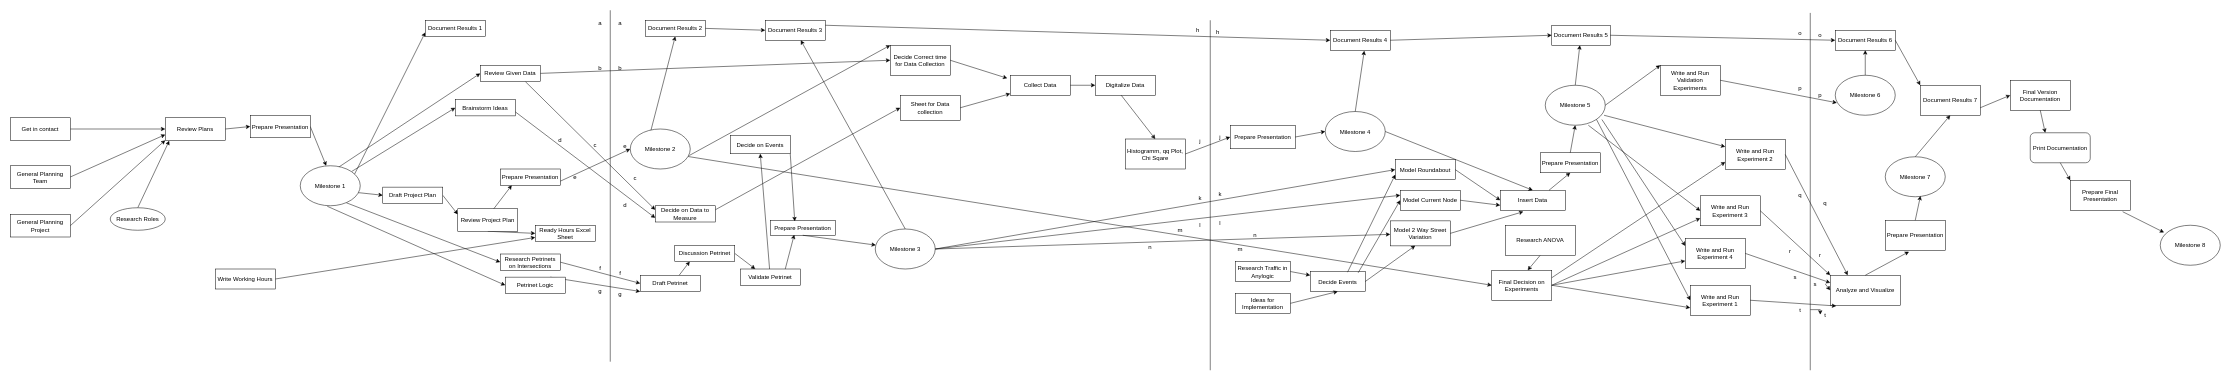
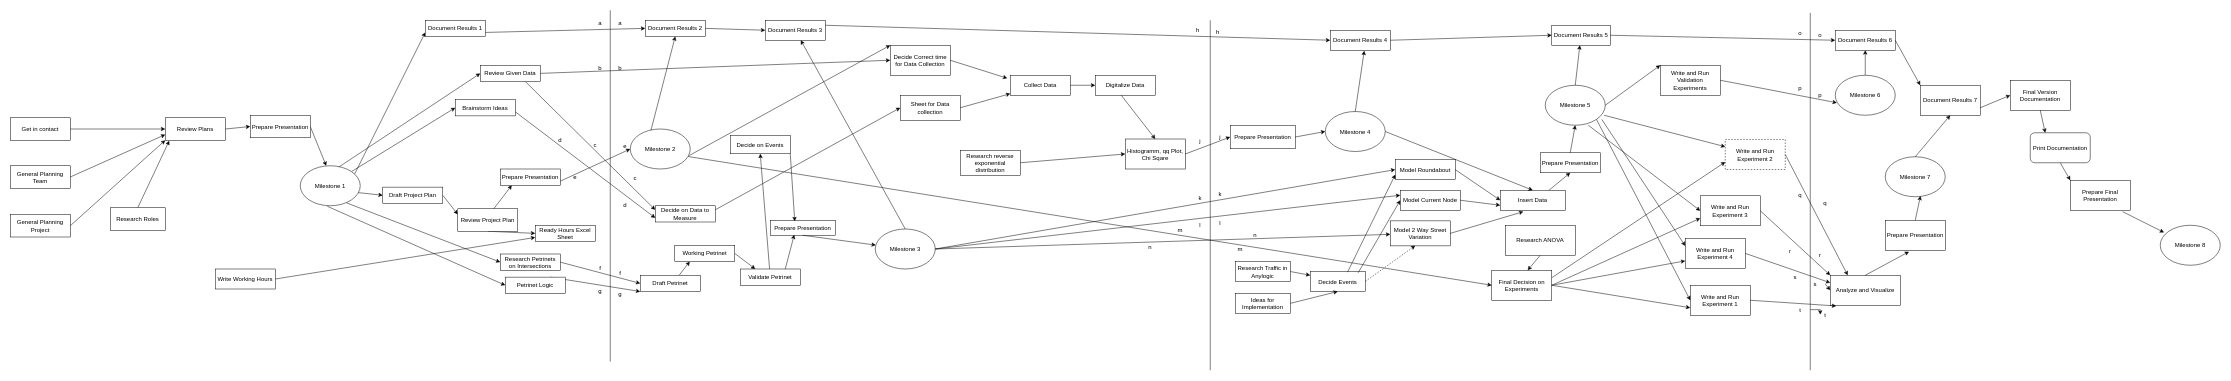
none -> (640, 29)
none -> (1120, 154)
(1755, 155) -> (1755, 155)
none -> (990, 163)
(138, 219) -> (138, 219)
(705, 253) -> (705, 253)
(1388, 265) -> (1388, 265)
